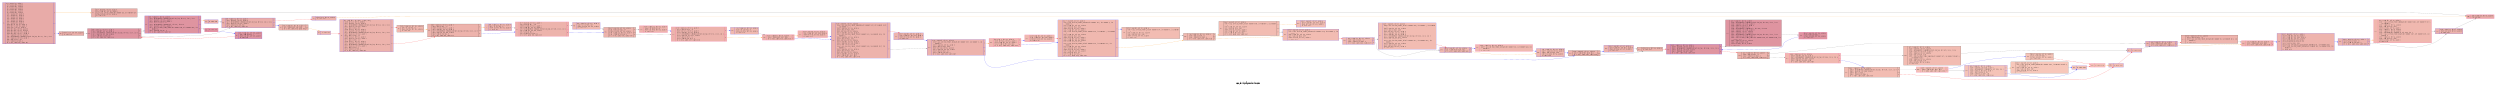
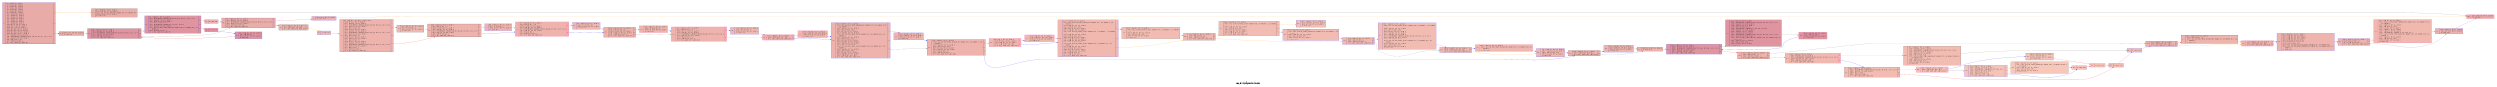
(1249, 38) -> (1278, 41)
